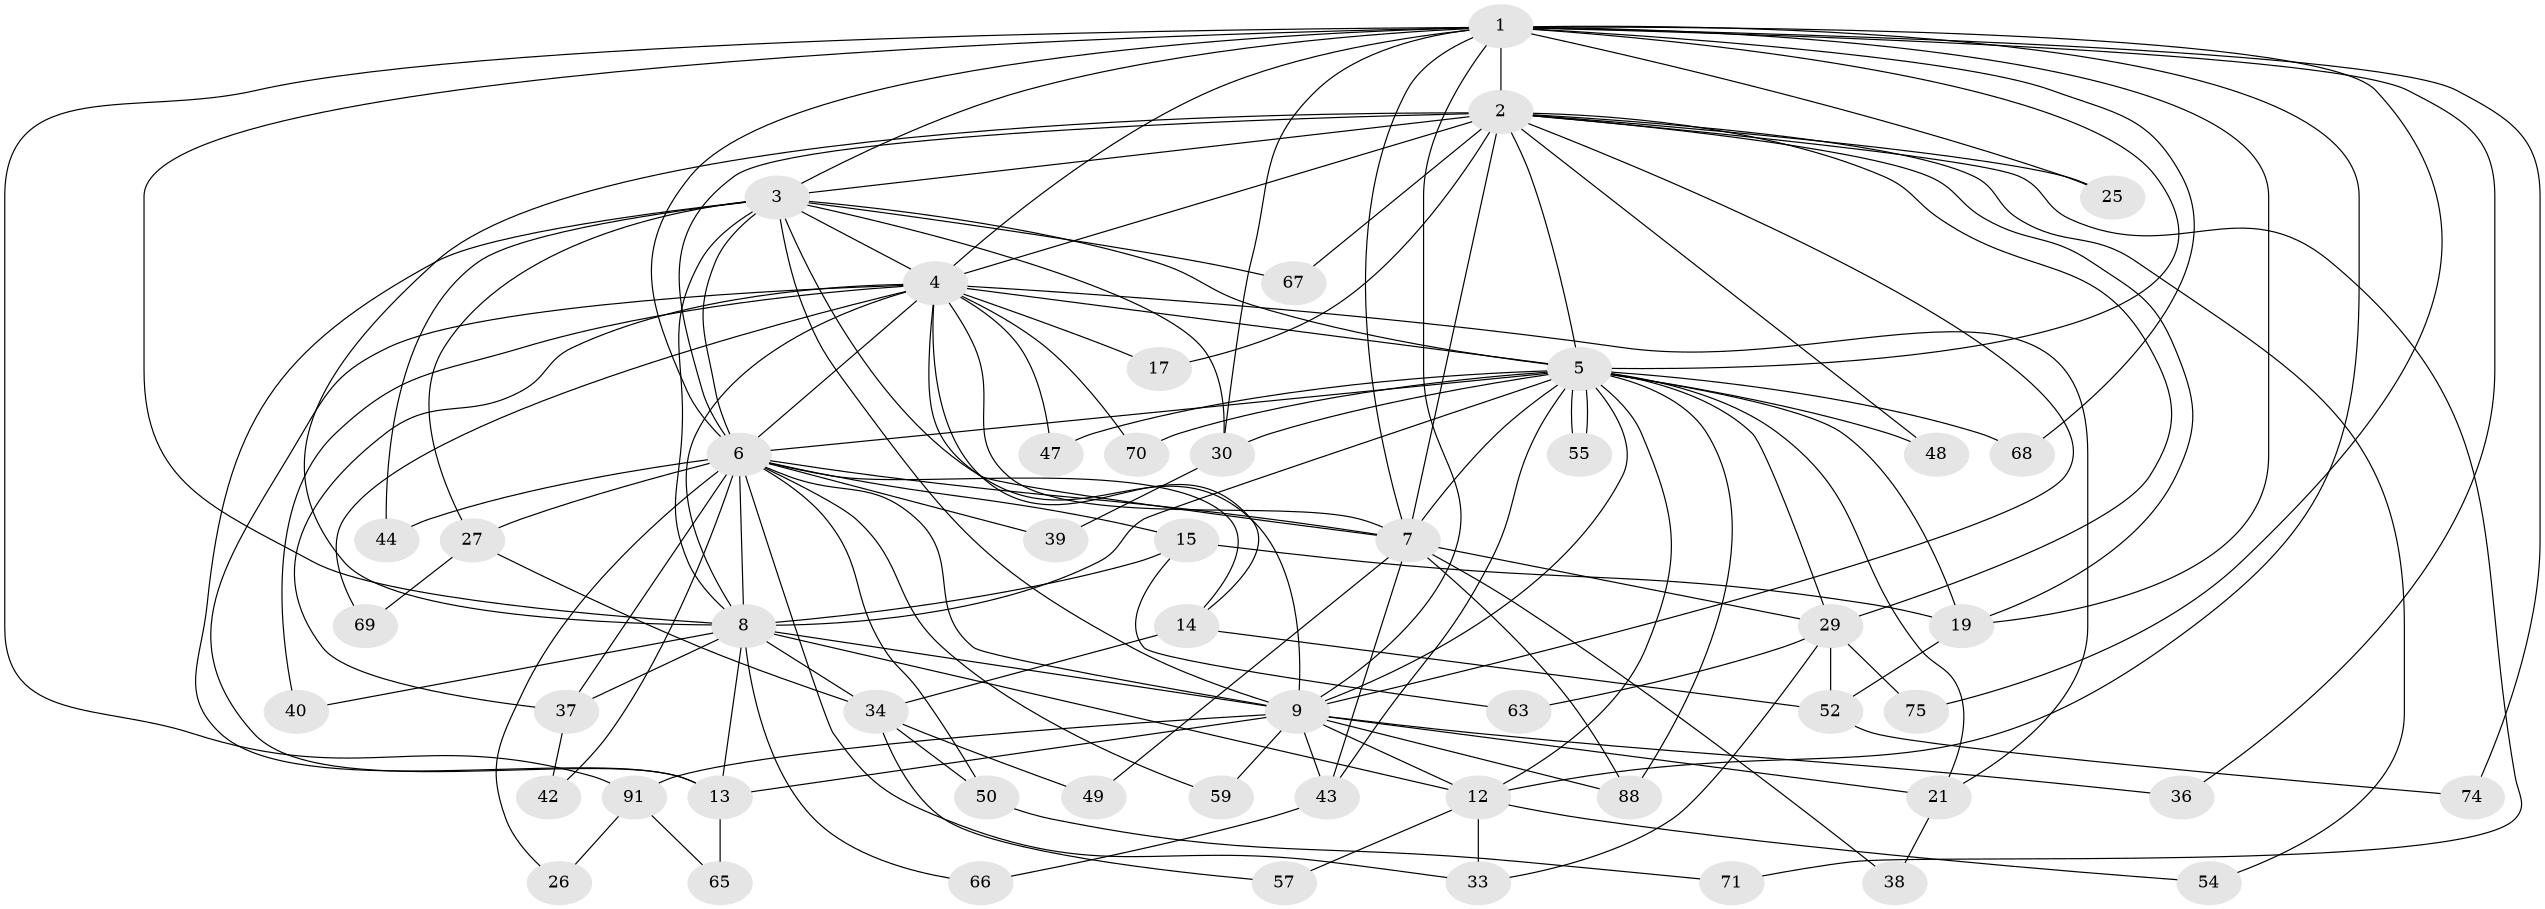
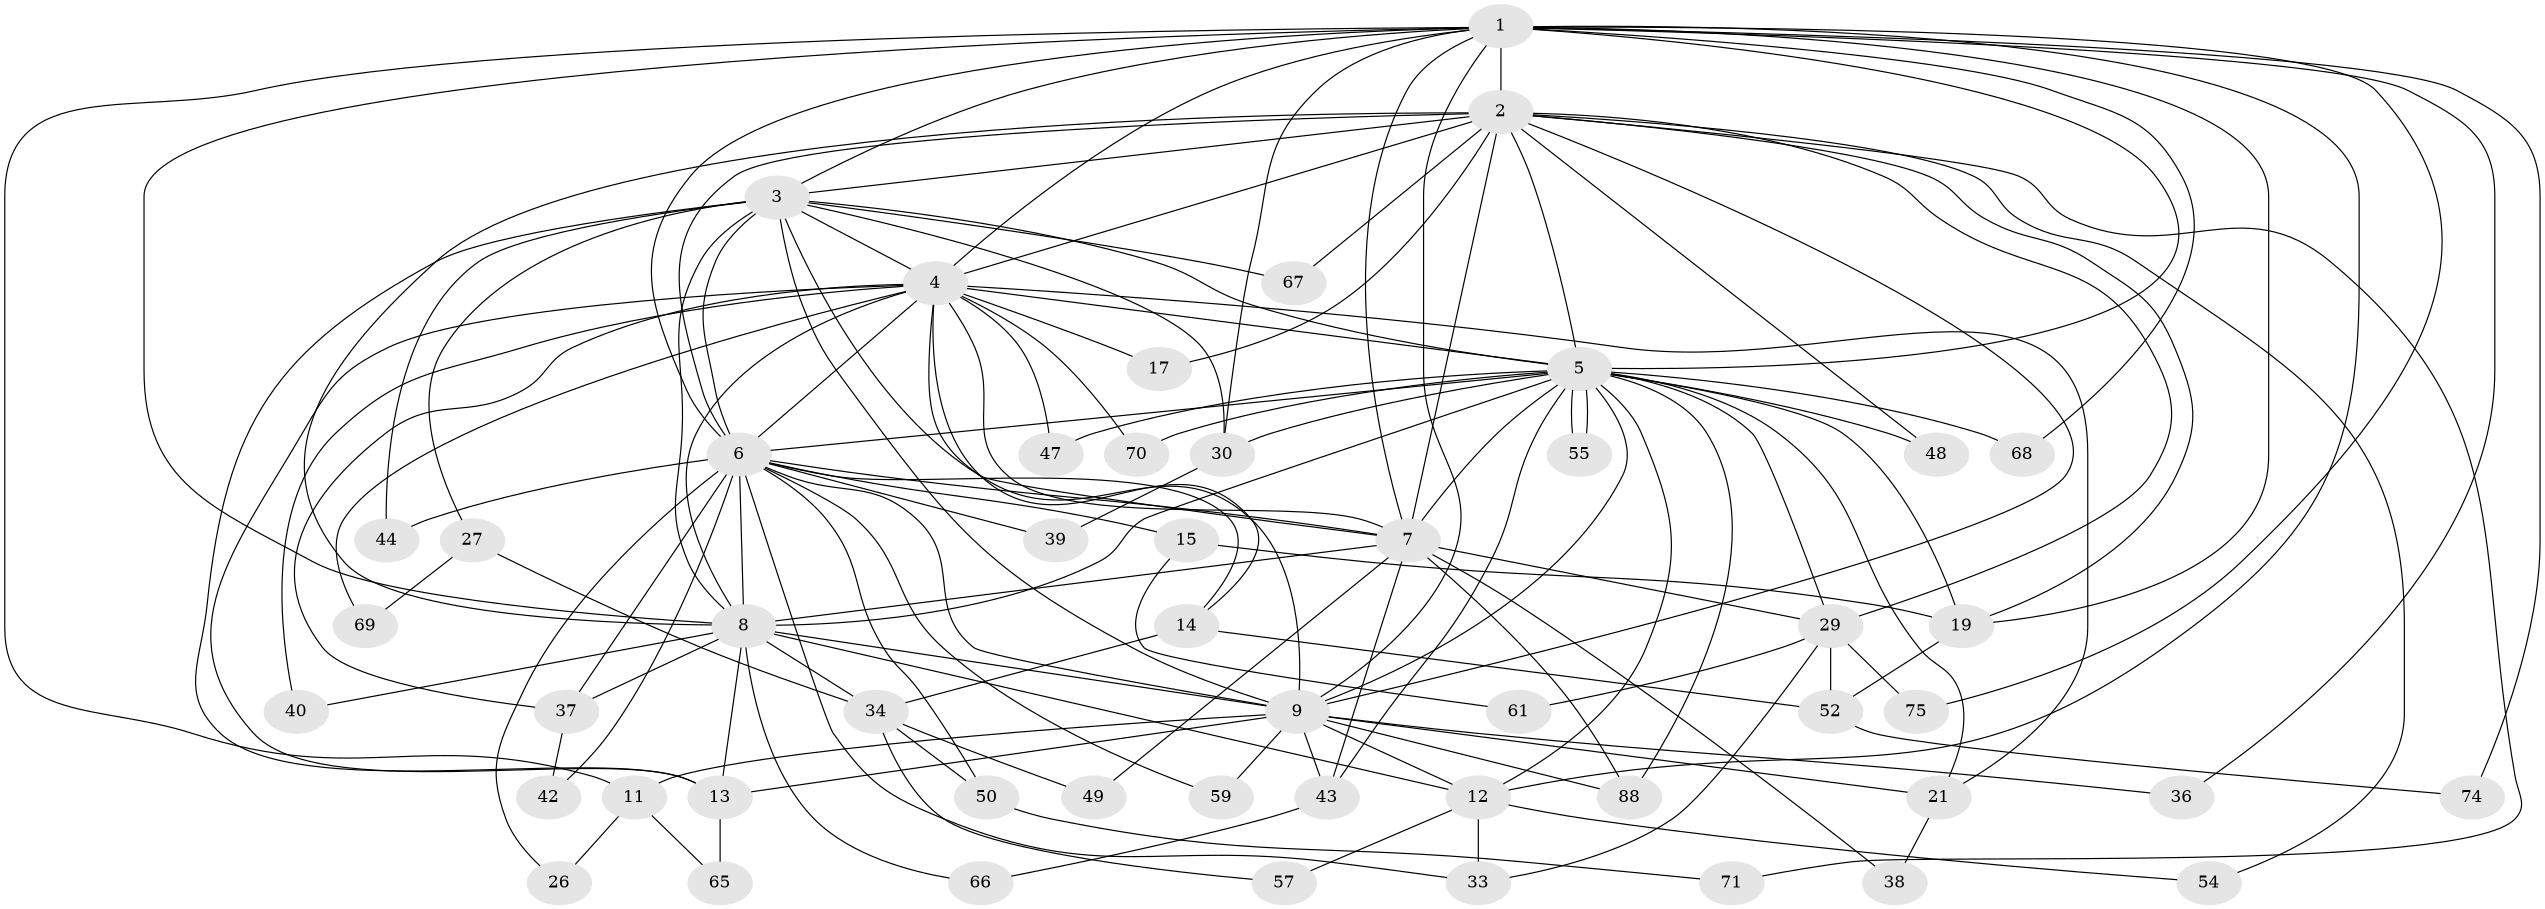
(2113, 198) -> none
(603, 493) -> none
(960, 599) -> (1076, 583)
(1519, 712) -> (1519, 712)
(634, 797) -> (634, 797)
